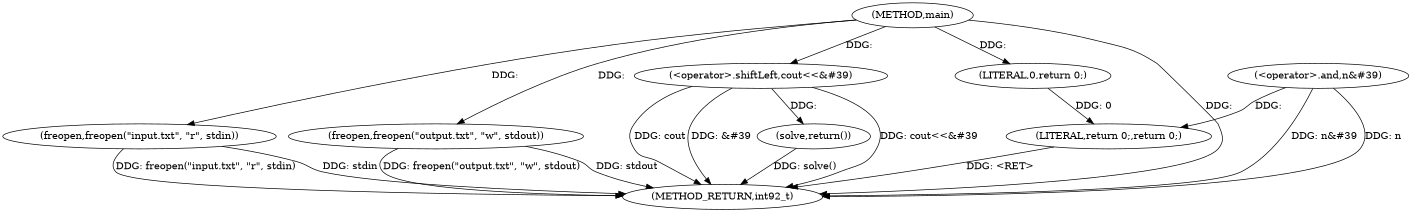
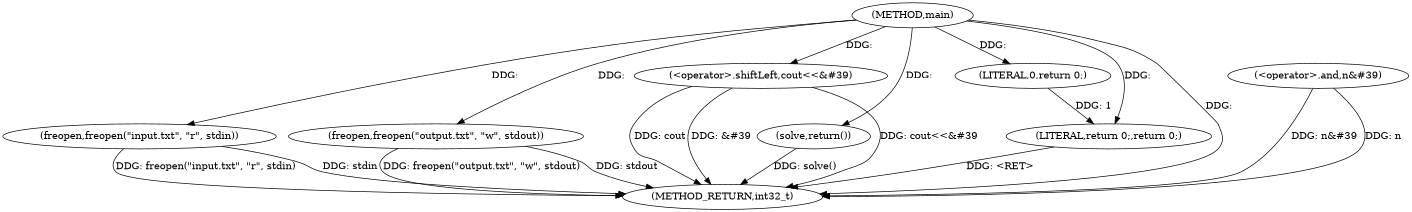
(785, 104) -> (896, 86)
(1094, 106) -> (1094, 106)
(1238, 111) -> (1072, 40)
(723, 197) -> (723, 197)
